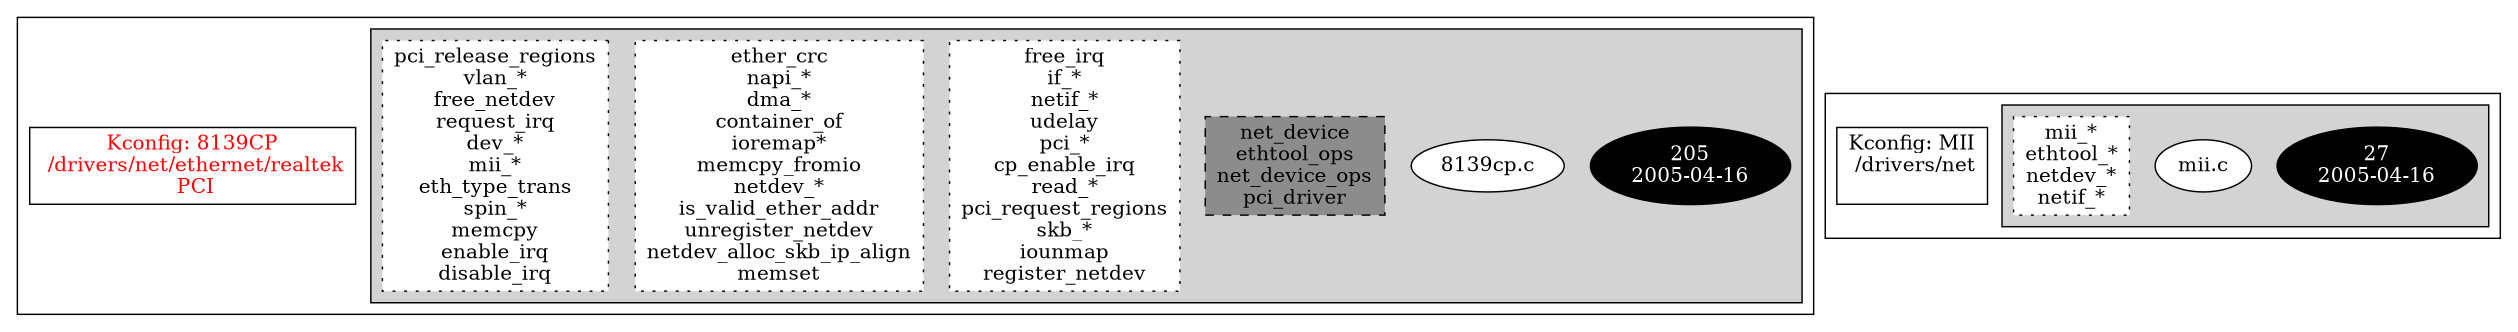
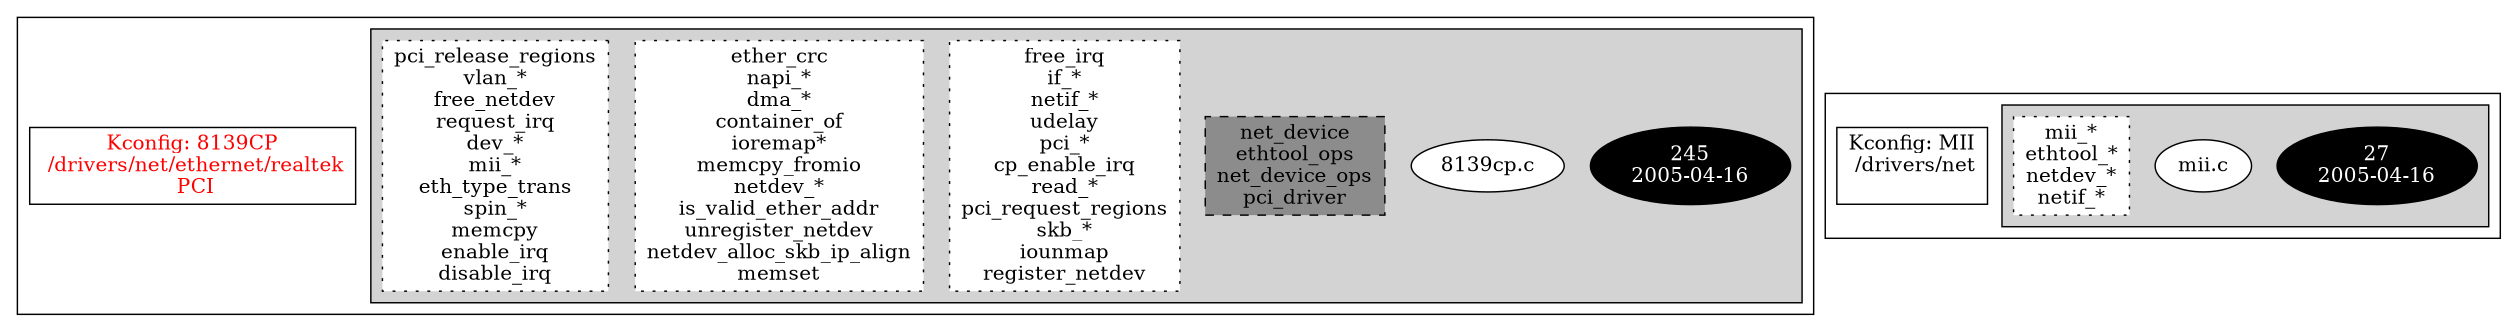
(1691, 166) -> (1691, 166)
